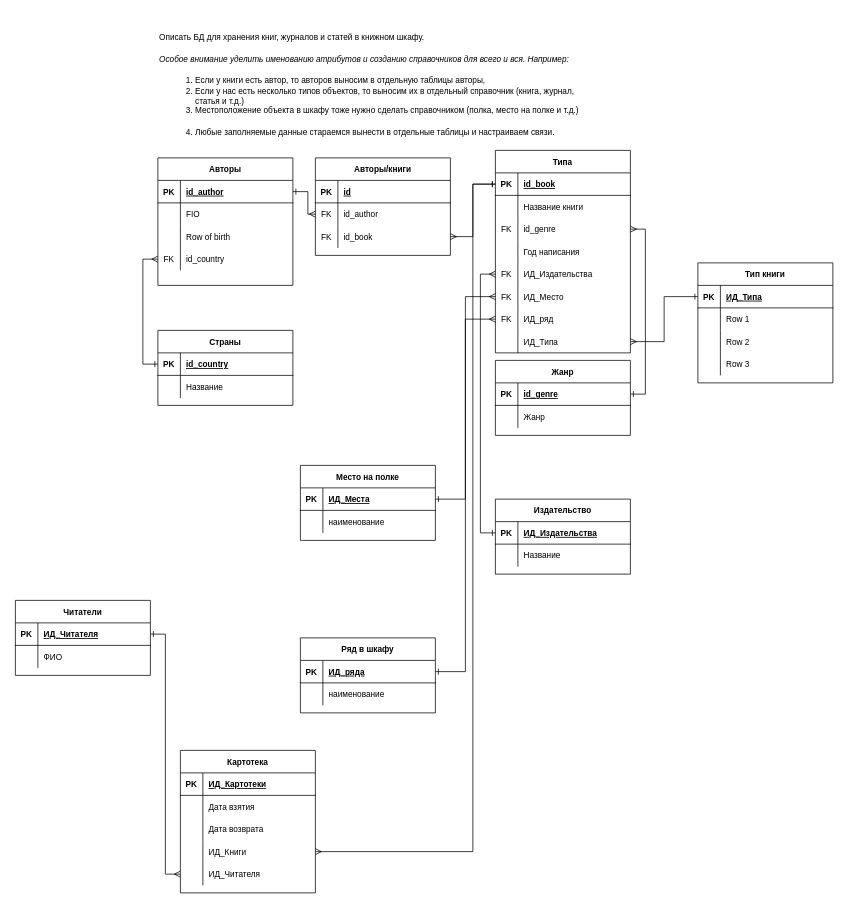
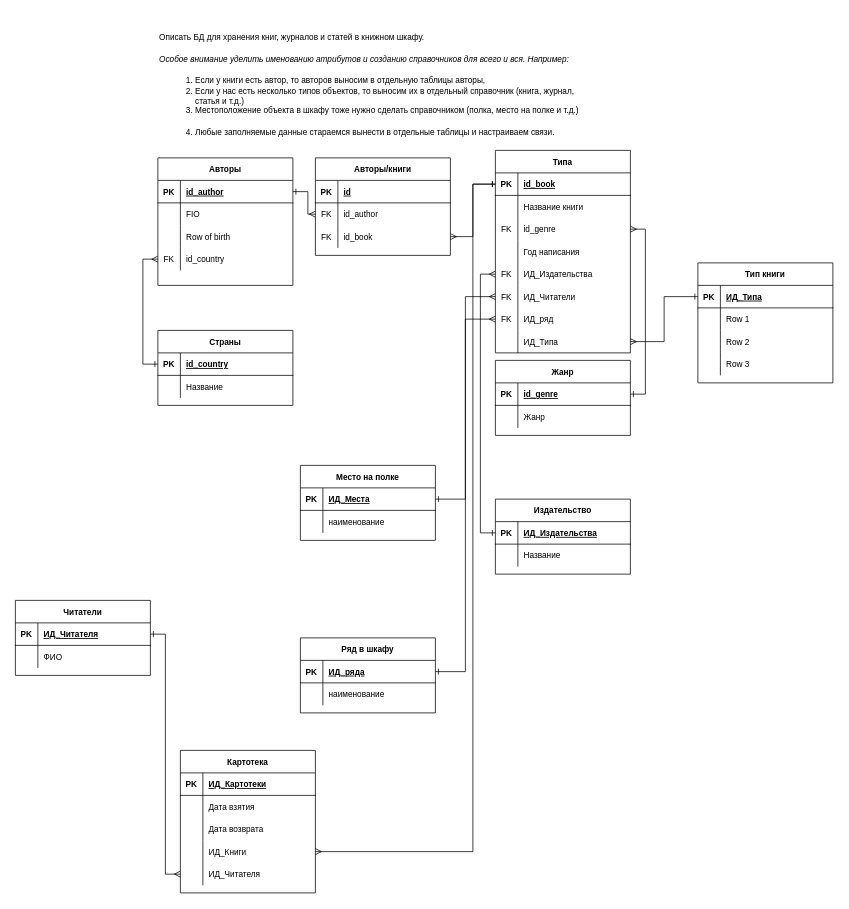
(542, 297) -> (549, 297)
